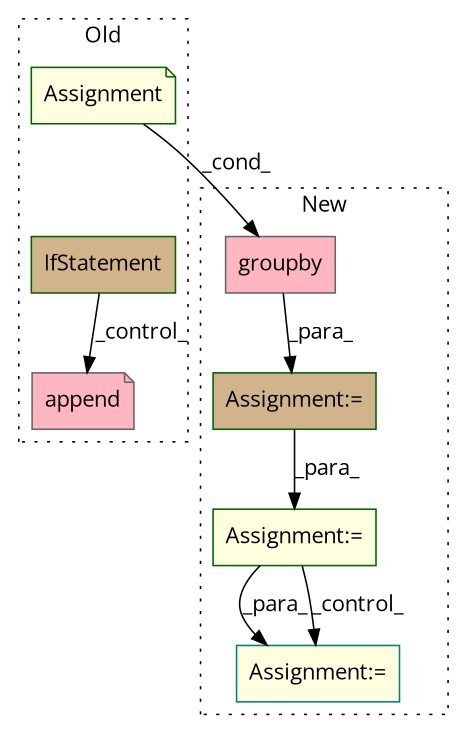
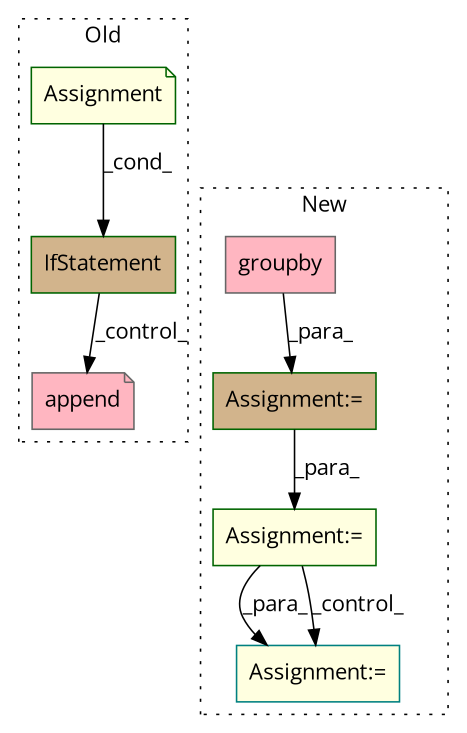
(199, 171) -> (103, 172)
